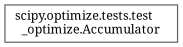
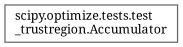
(91, 24) -> (91, 24)
